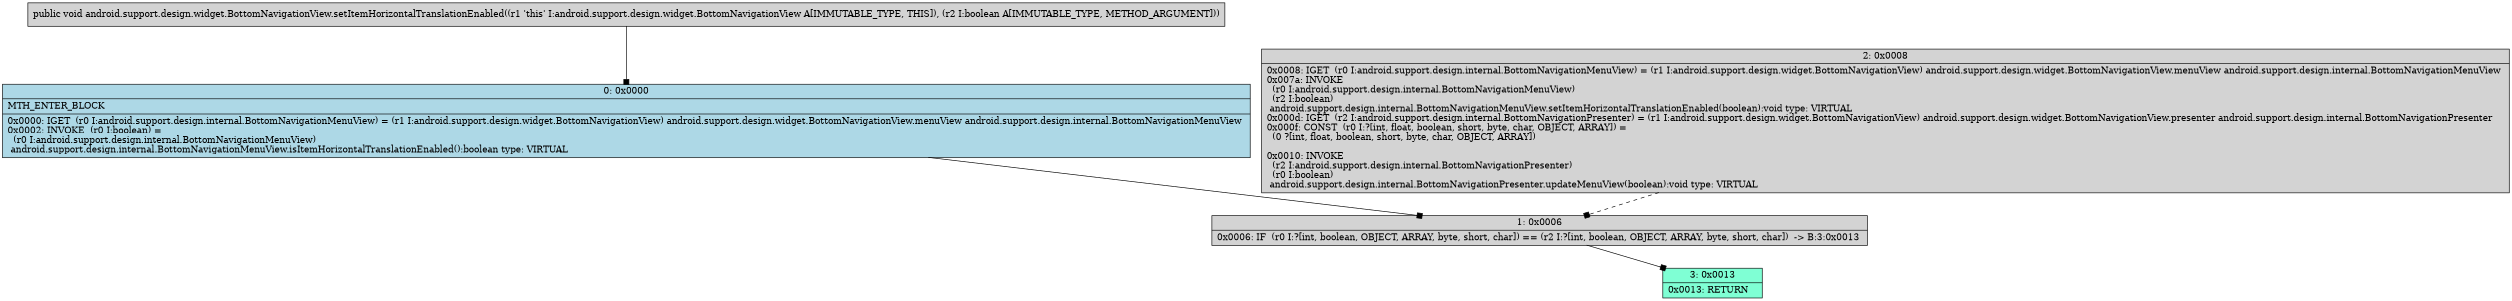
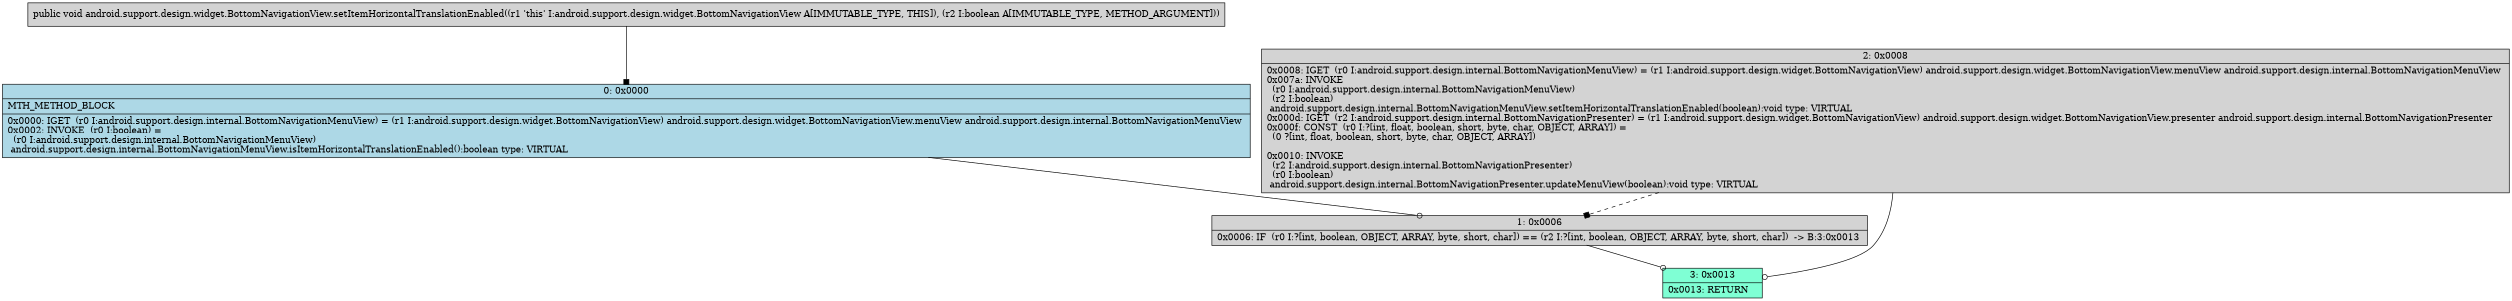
(56, 106) -> (61, 106)
(1172, 186) -> (1172, 186)
(1624, 256) -> (1624, 256)
none -> (1850, 259)
